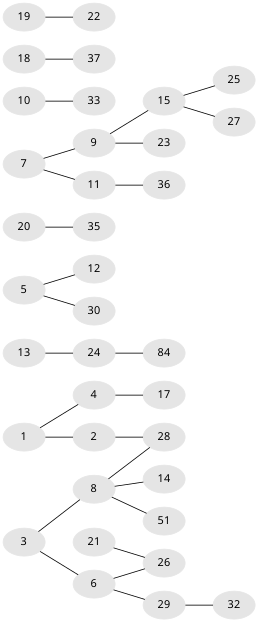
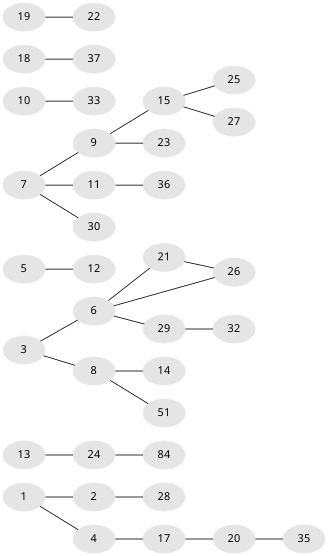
none -> (129, 284)
(59, 301) -> (59, 206)
(129, 463) -> none
none -> (199, 539)
